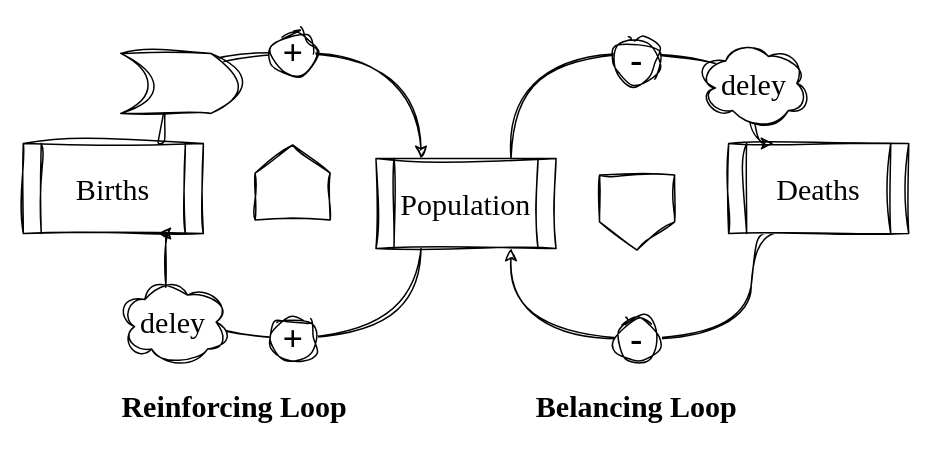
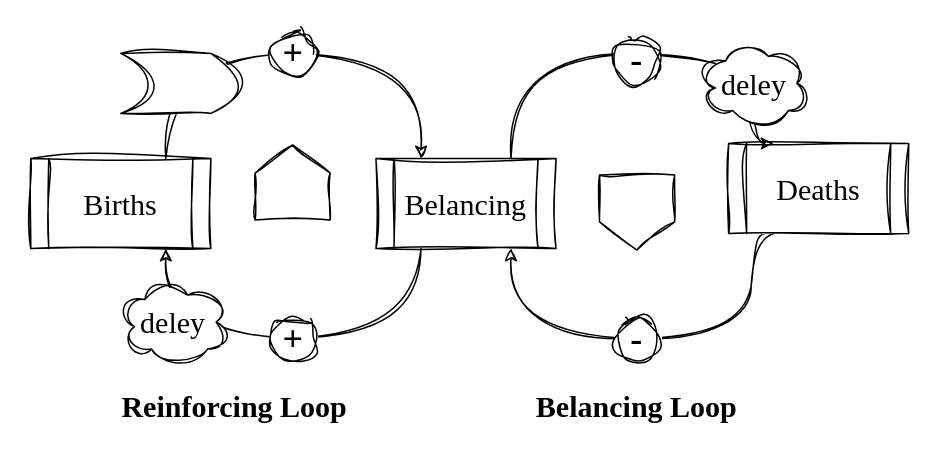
(113, 188) -> (121, 203)
(466, 203) -> (466, 203)
